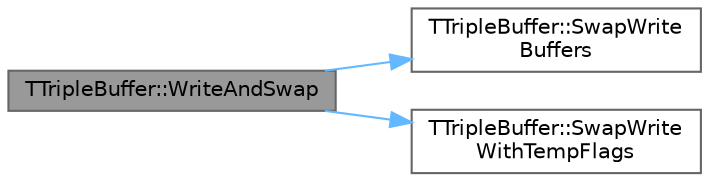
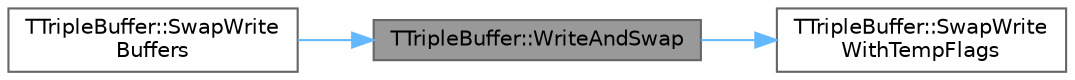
(358, 66) -> (325, 40)
